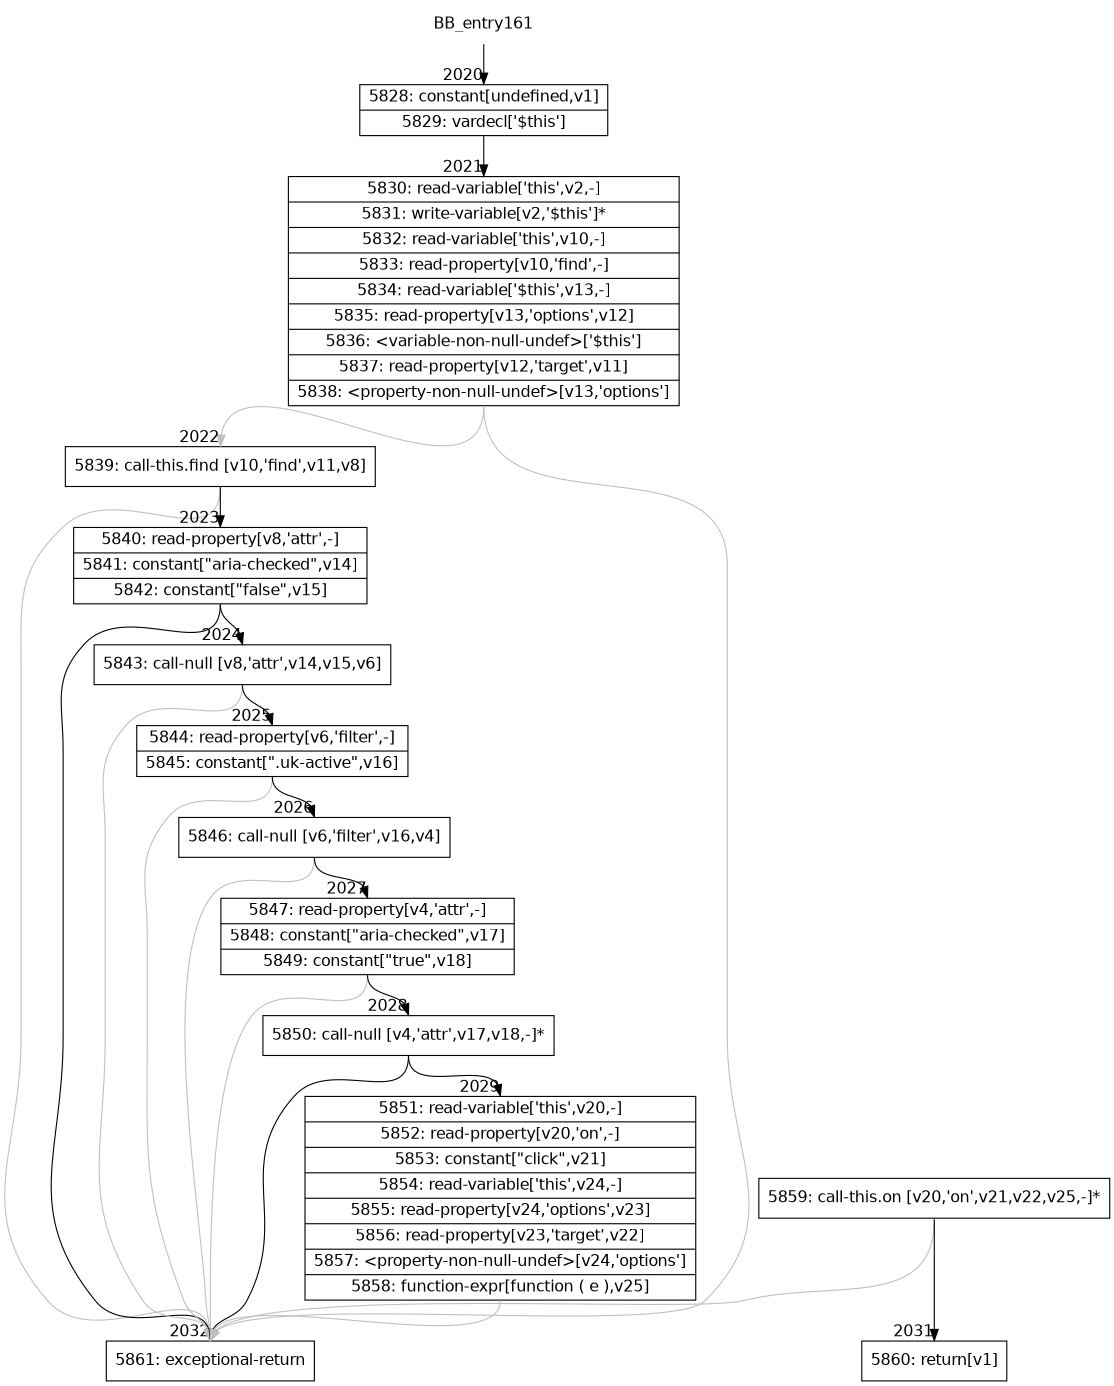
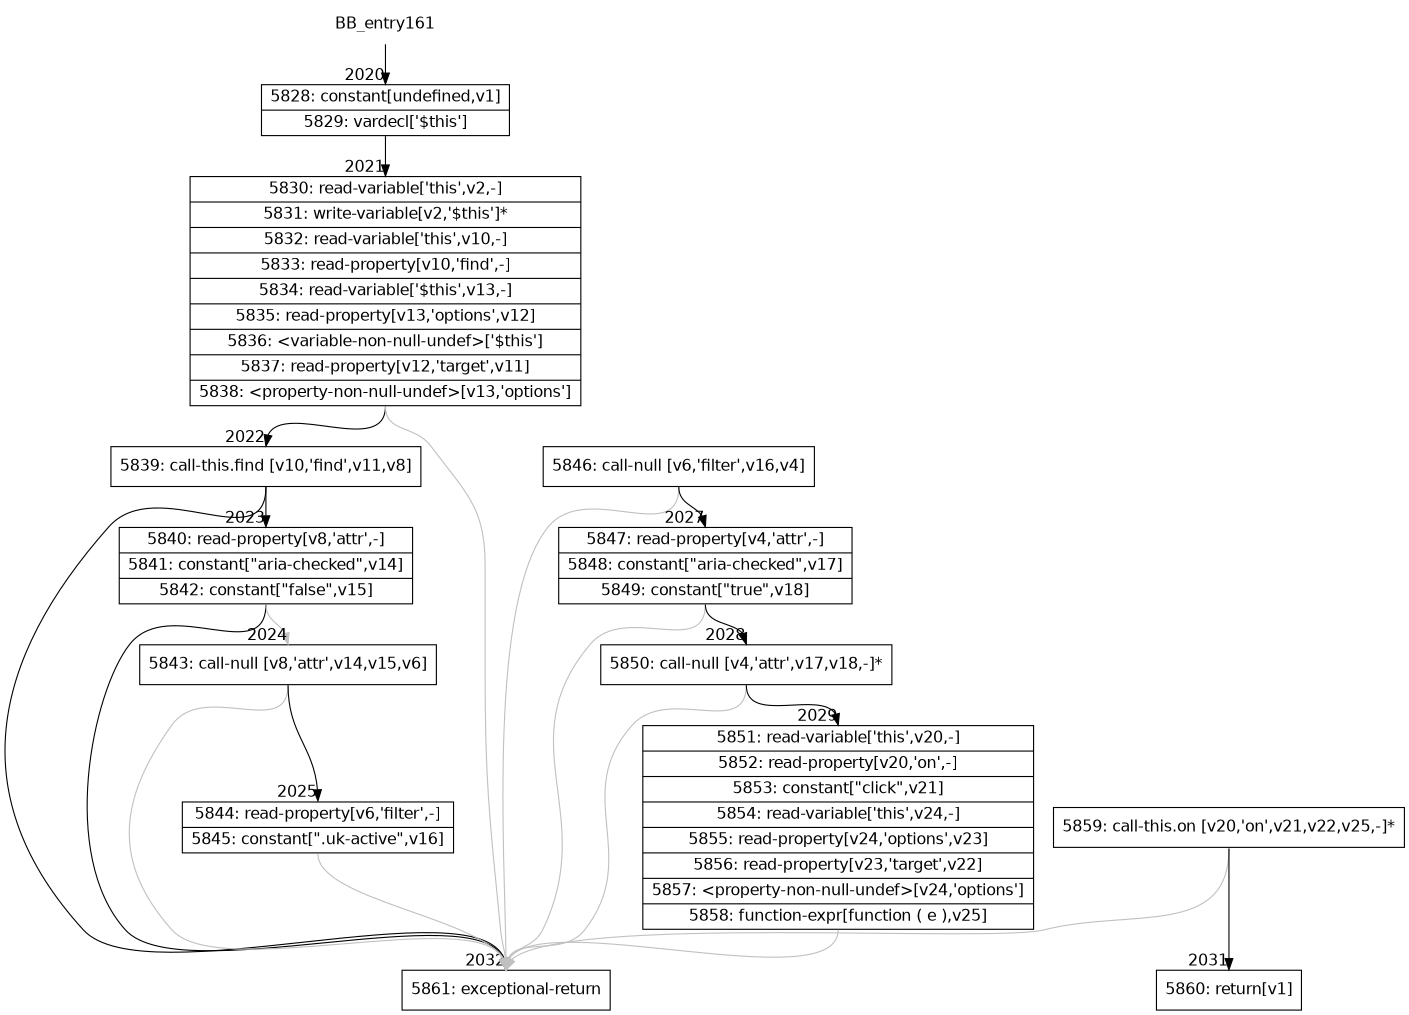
(357, 428) -> (331, 427)
(227, 620) -> (273, 620)
(288, 795) -> none
(21, 911) -> (28, 847)
(266, 1152) -> (605, 802)
